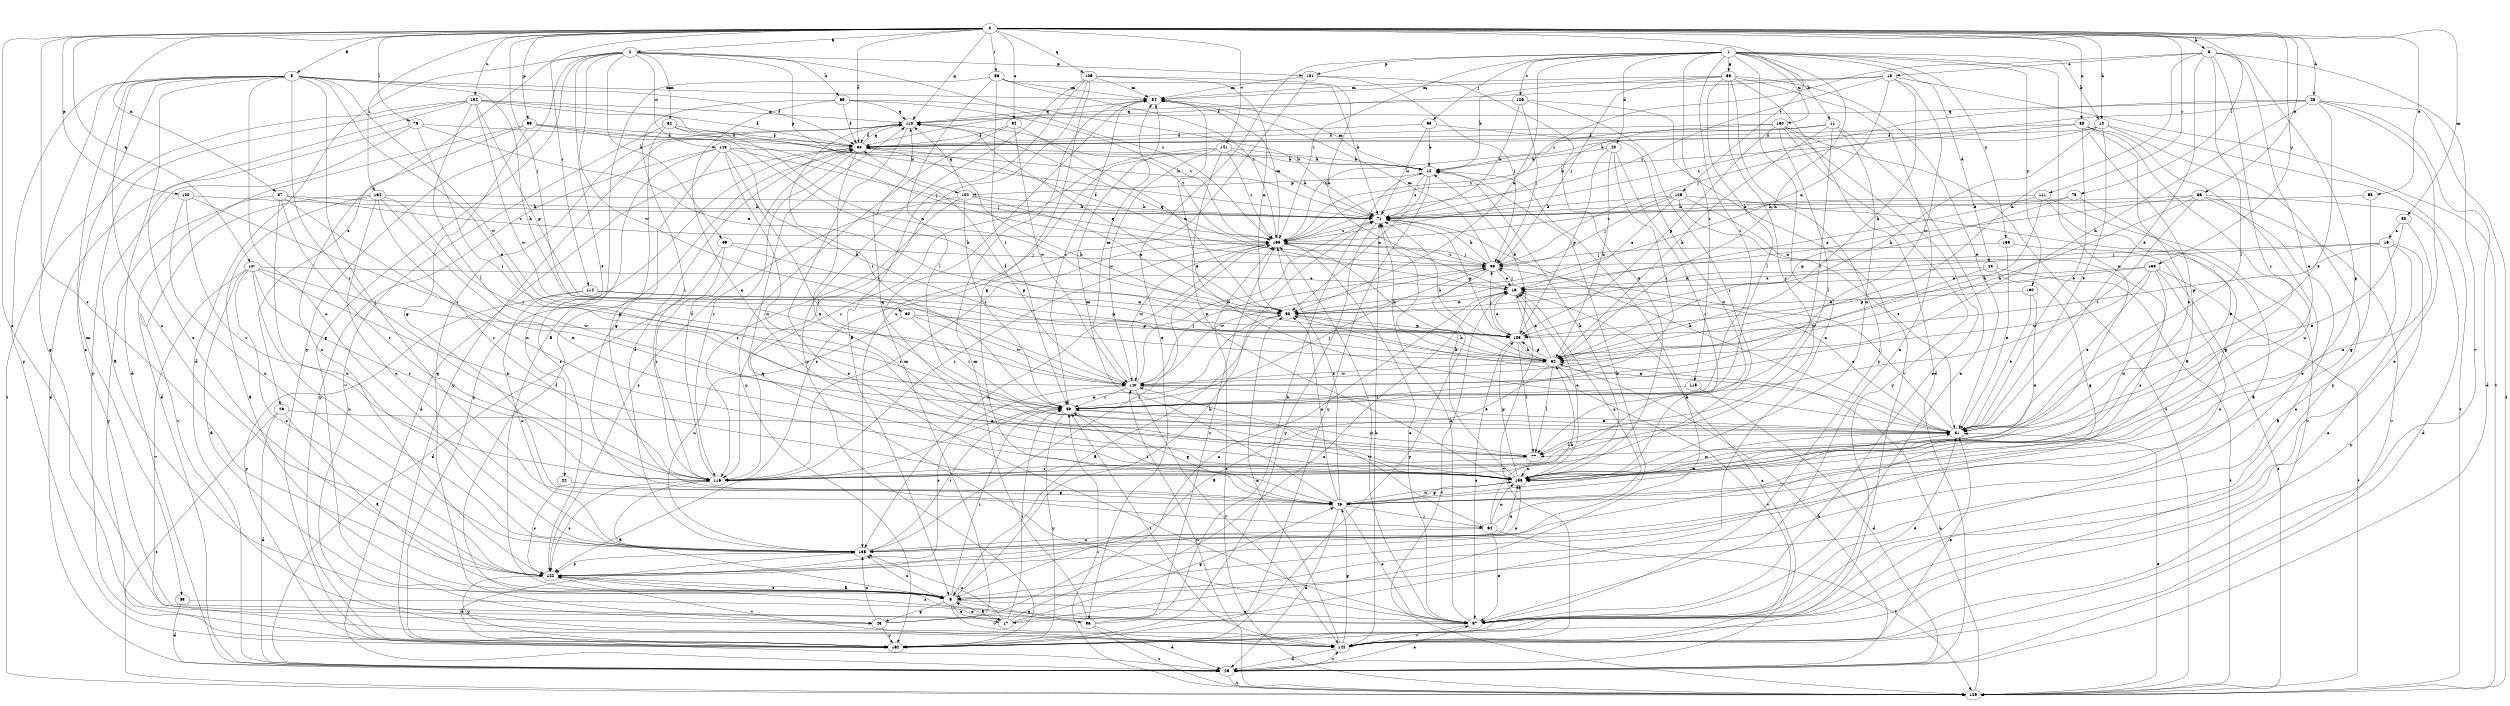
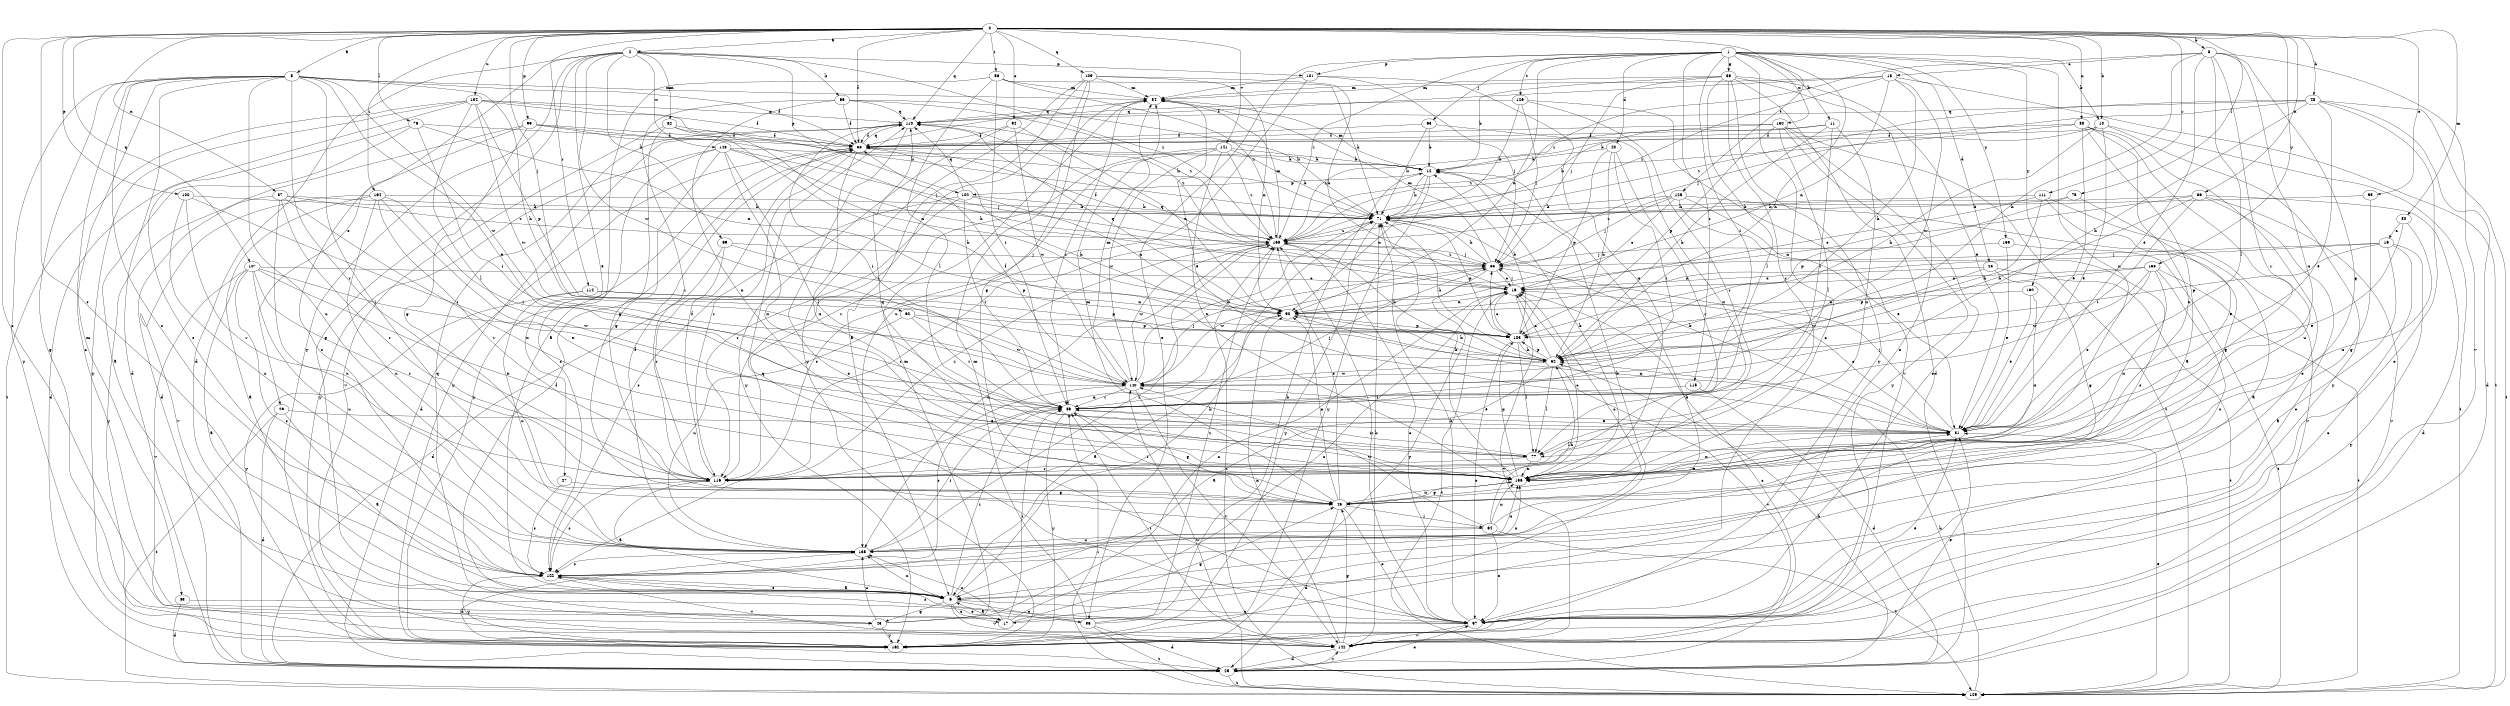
(1415, 195) -> (1415, 195)
(1086, 323) -> (1132, 241)
(564, 481) -> (564, 481)
(1866, 500) -> none
